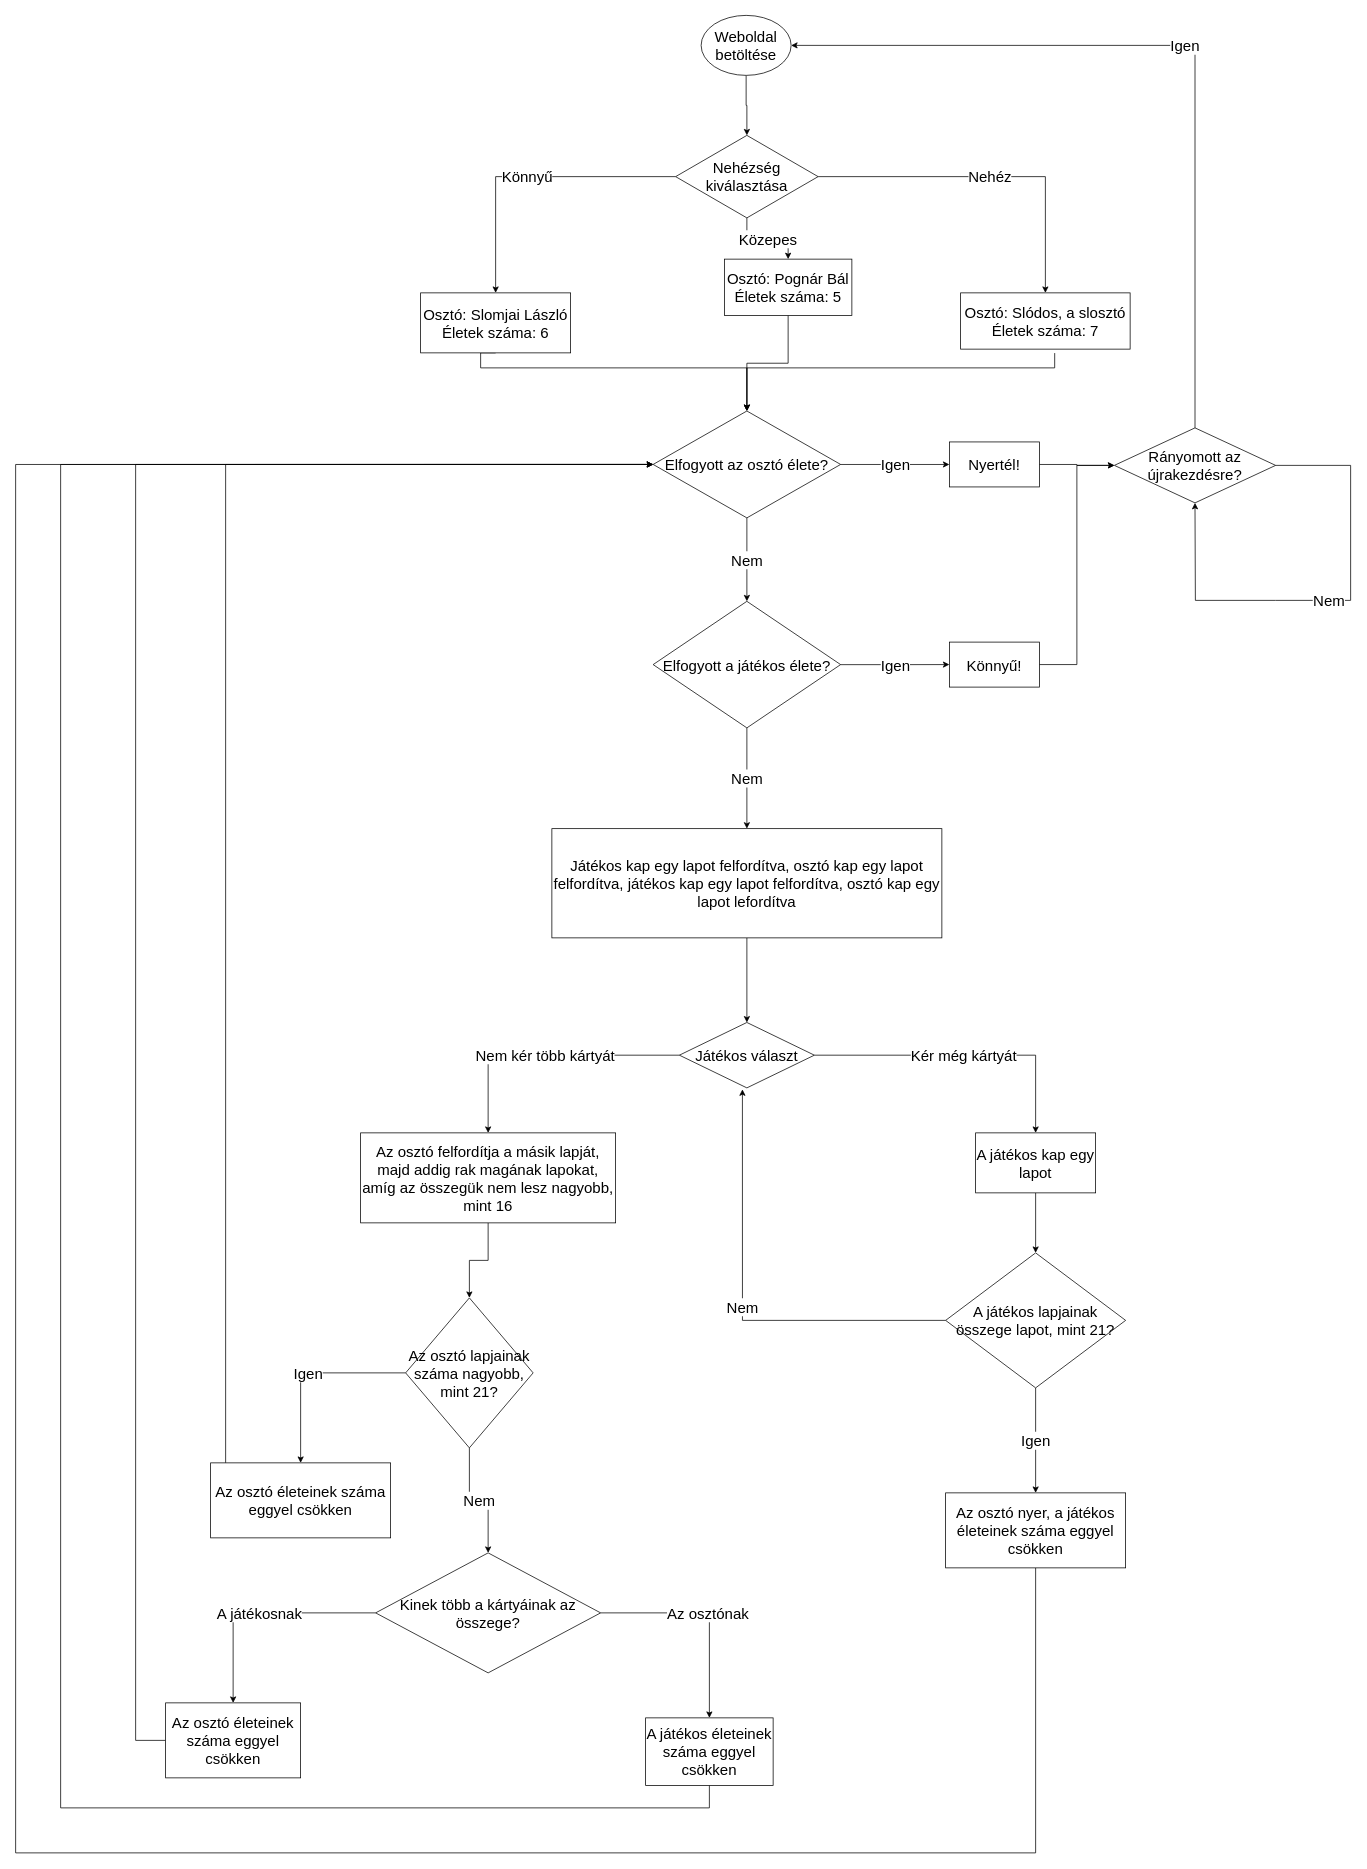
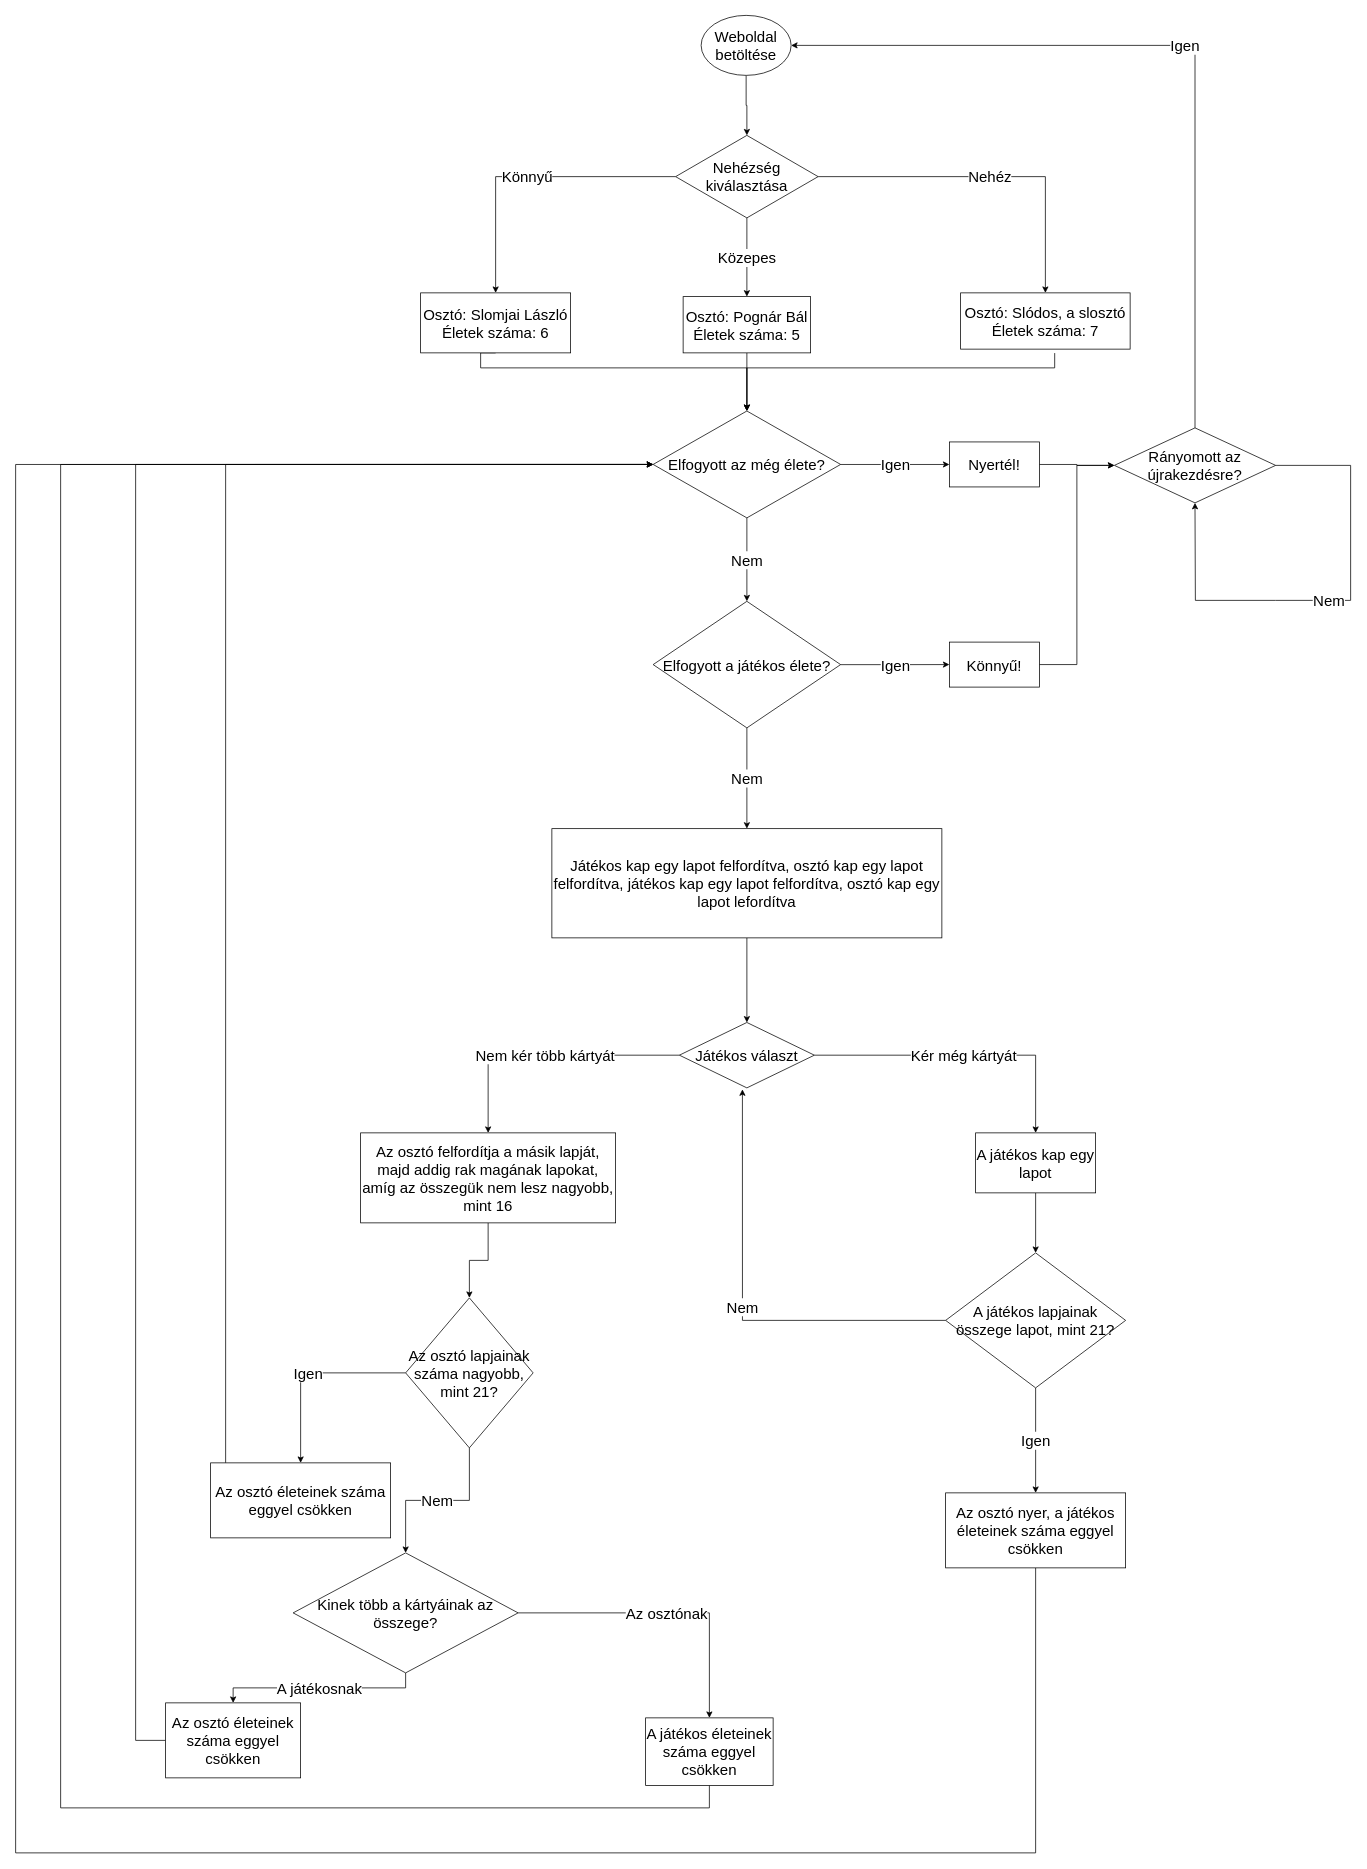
(788, 287) -> (747, 325)
(747, 465) -> (747, 465)
(488, 1613) -> (405, 1613)
